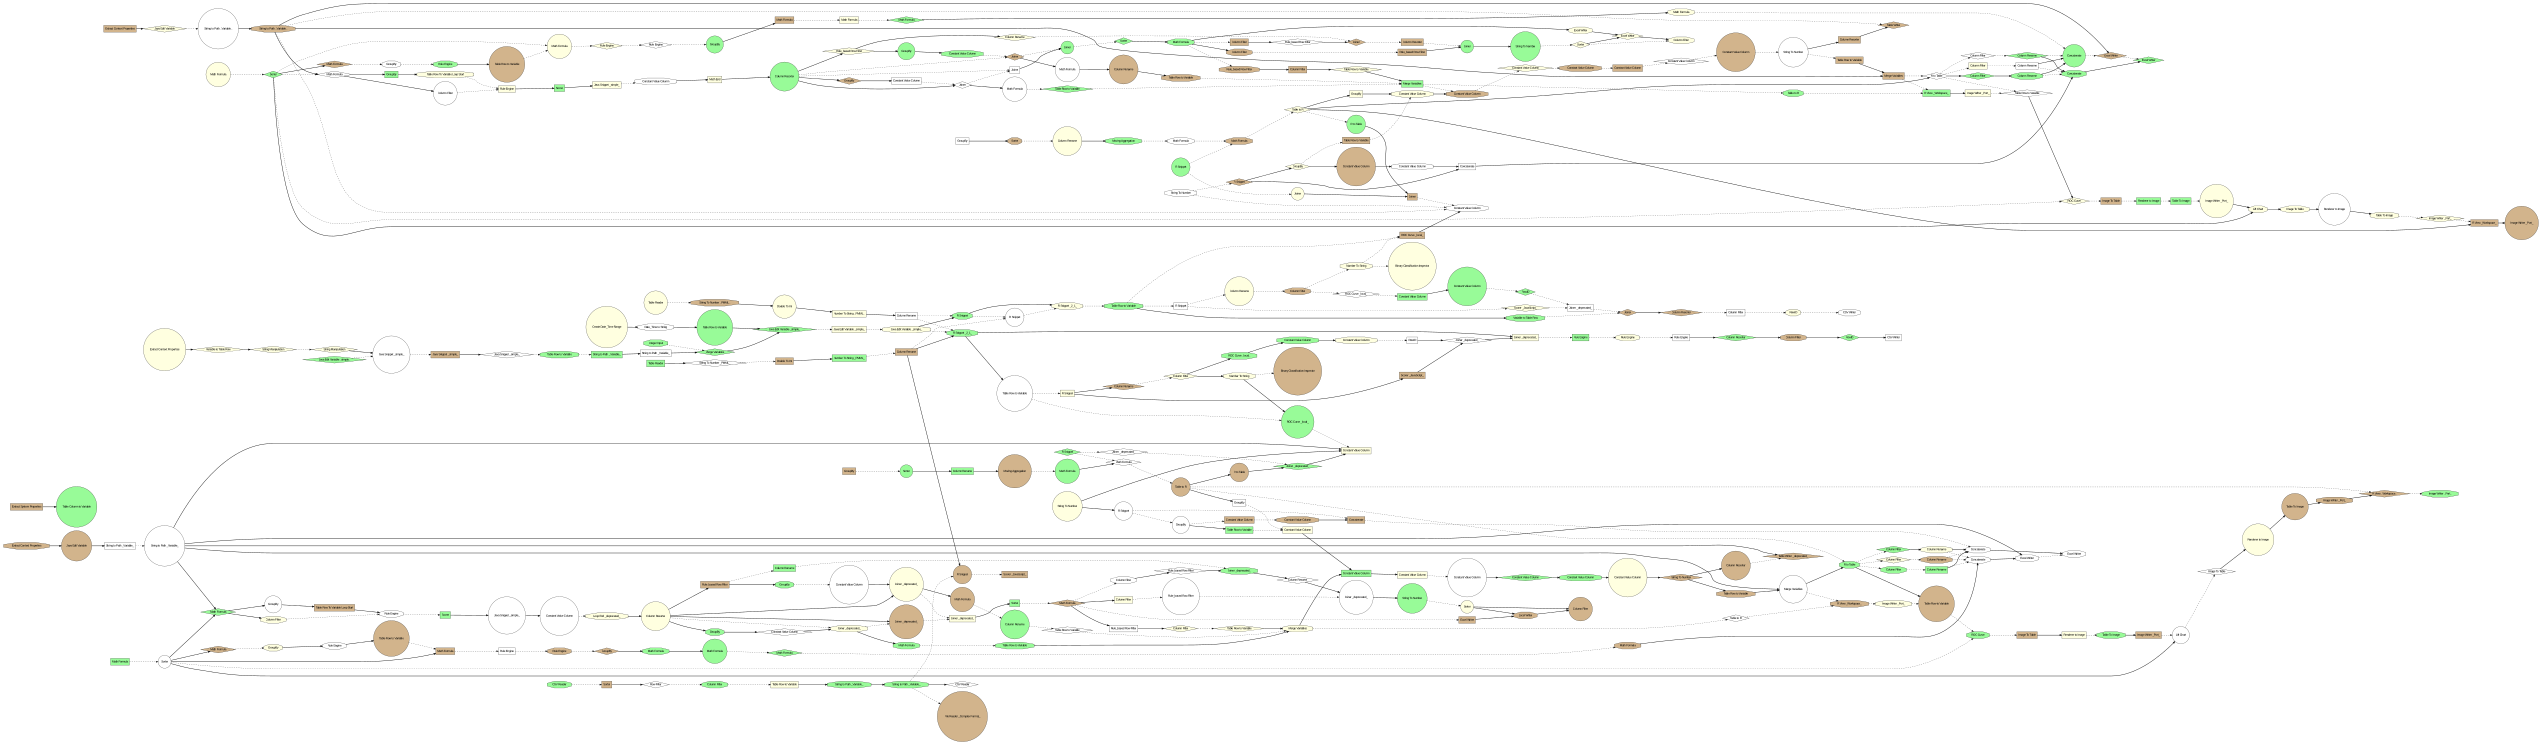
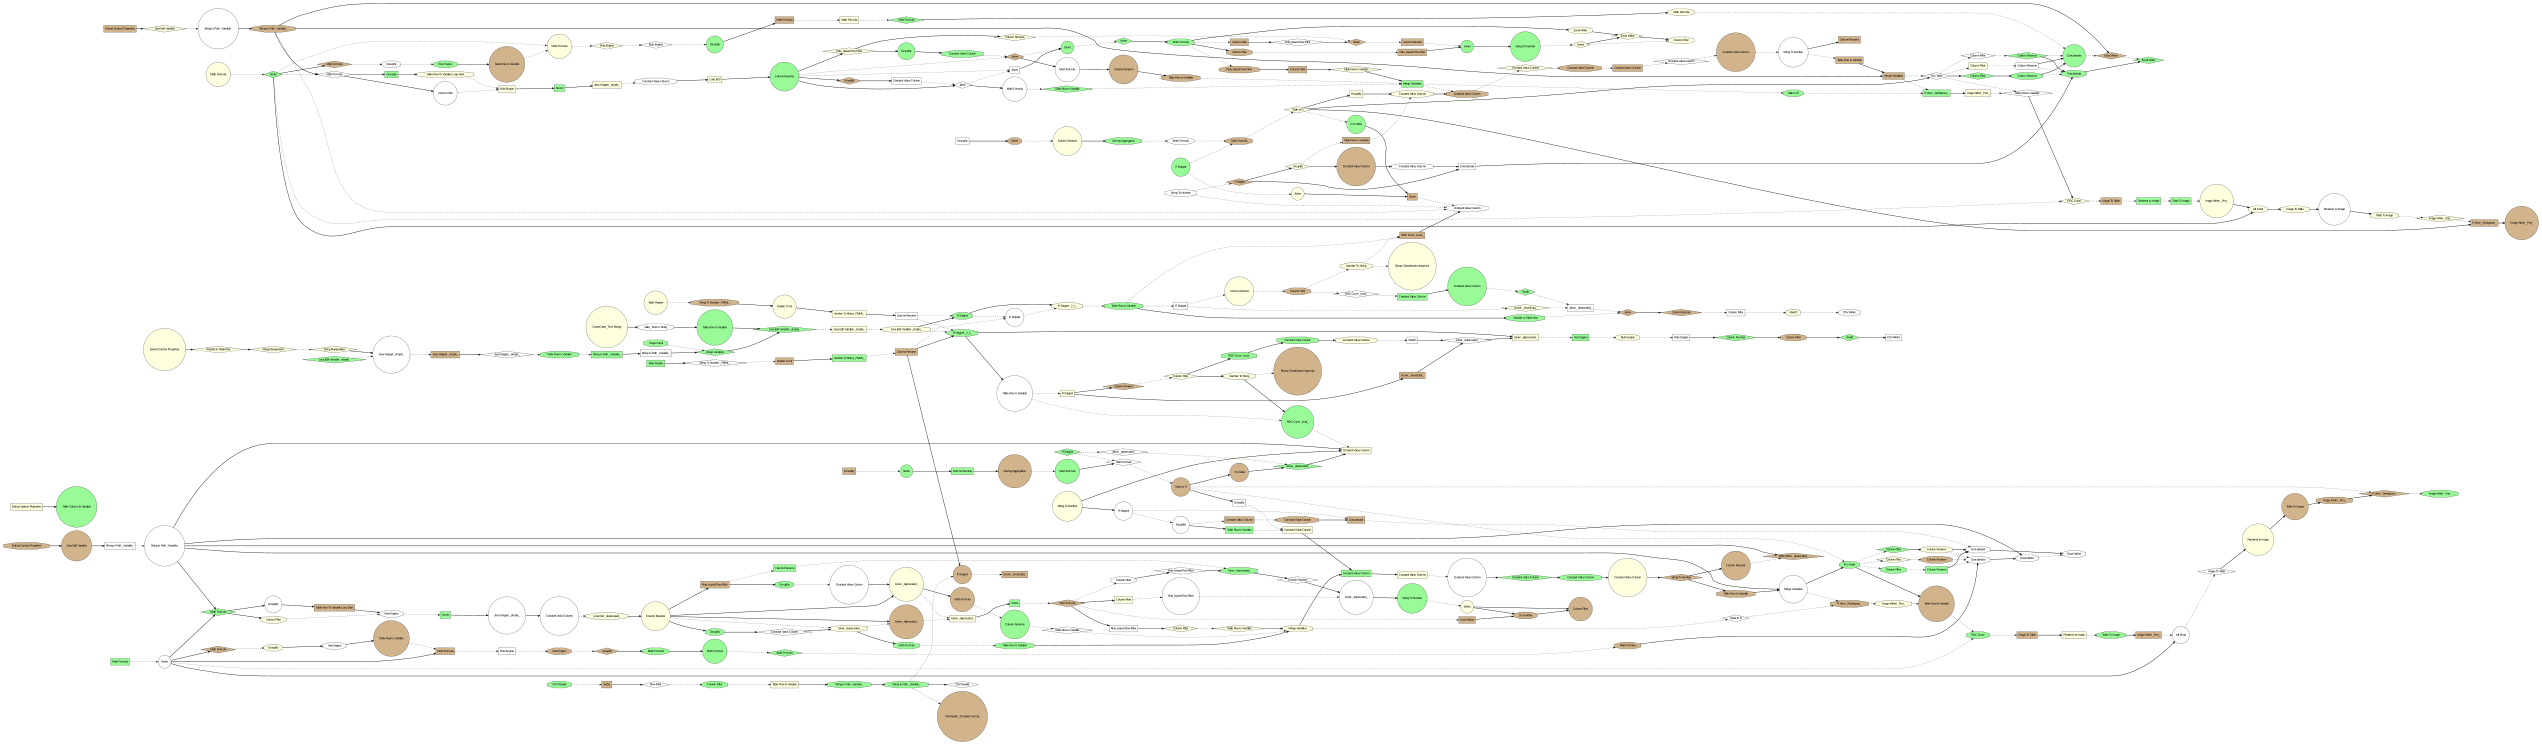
(1894, 25) -> none
(715, 80) -> (715, 80)
(27, 507) -> (27, 507)
